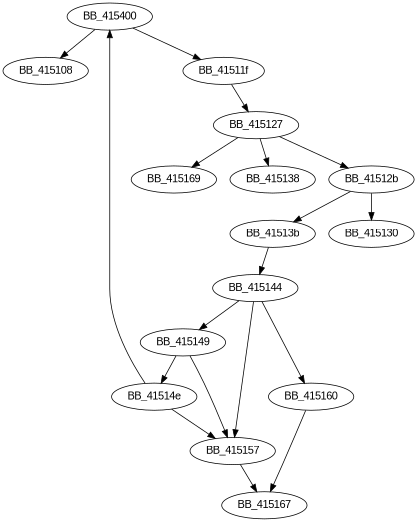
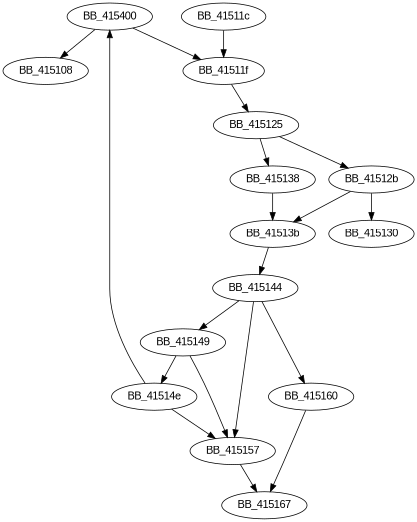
none -> (224, 17)
(256, 125) -> (256, 125)
(174, 179) -> none
none -> (273, 203)
